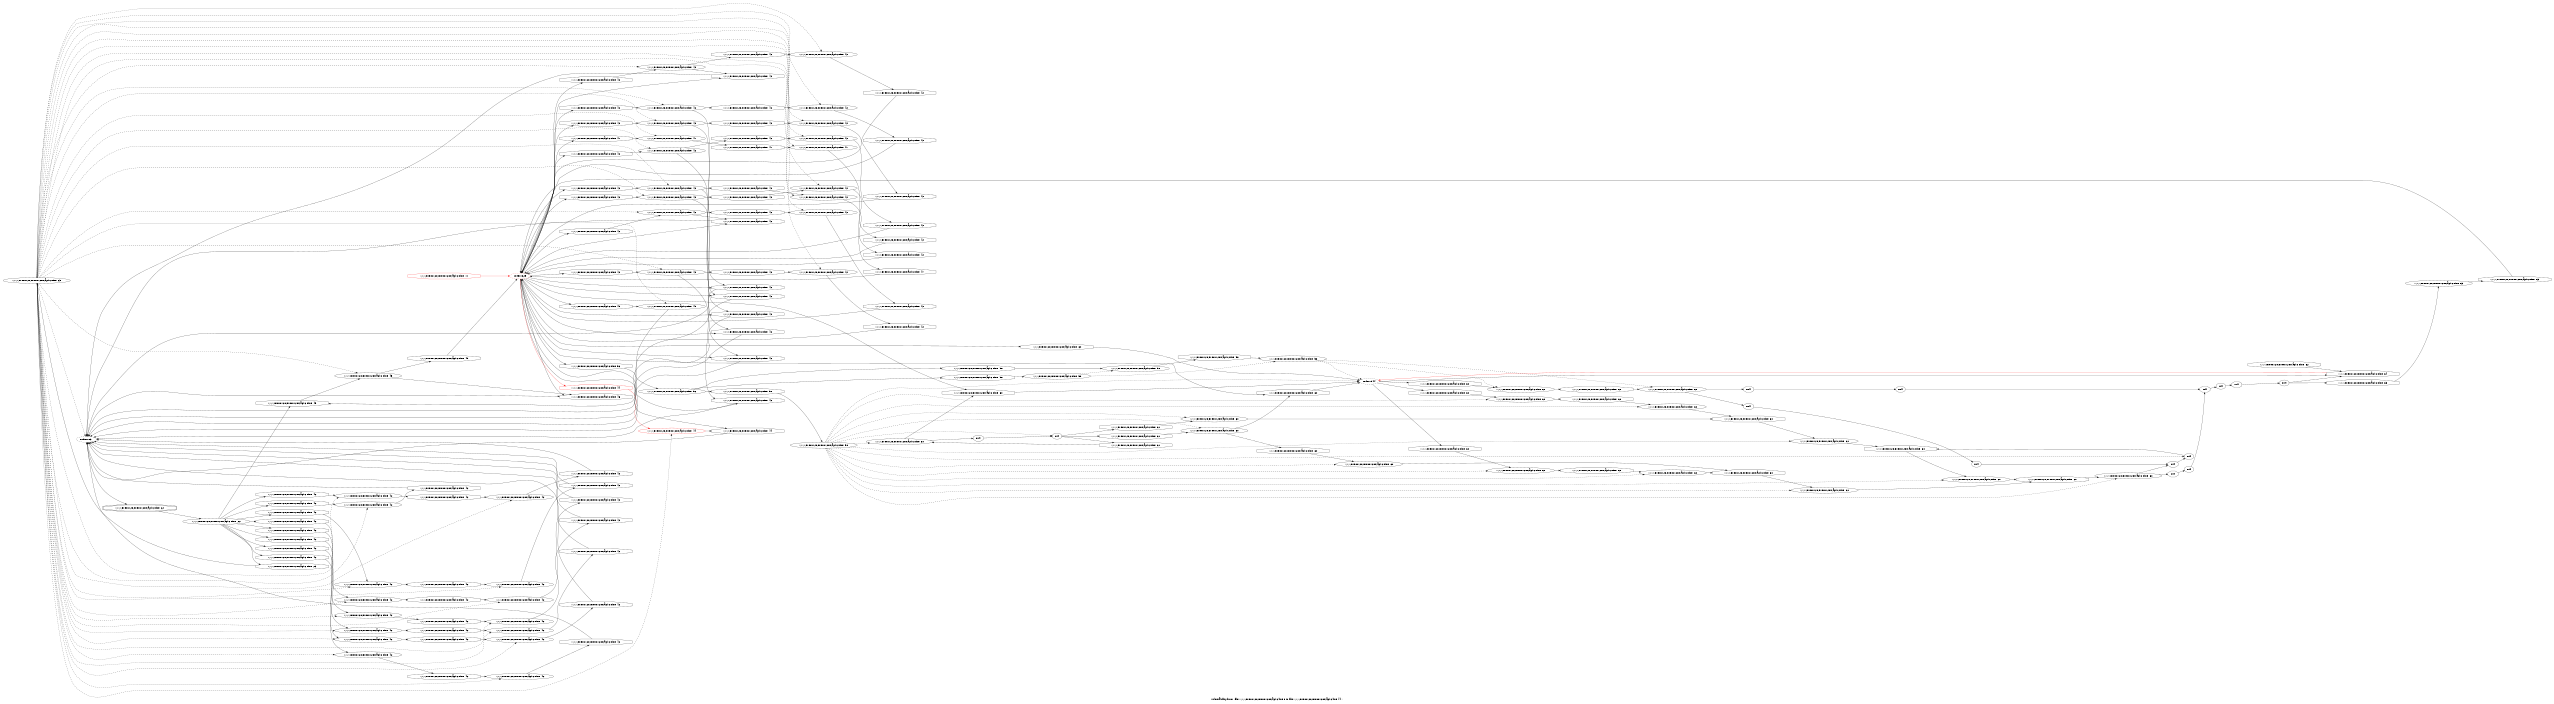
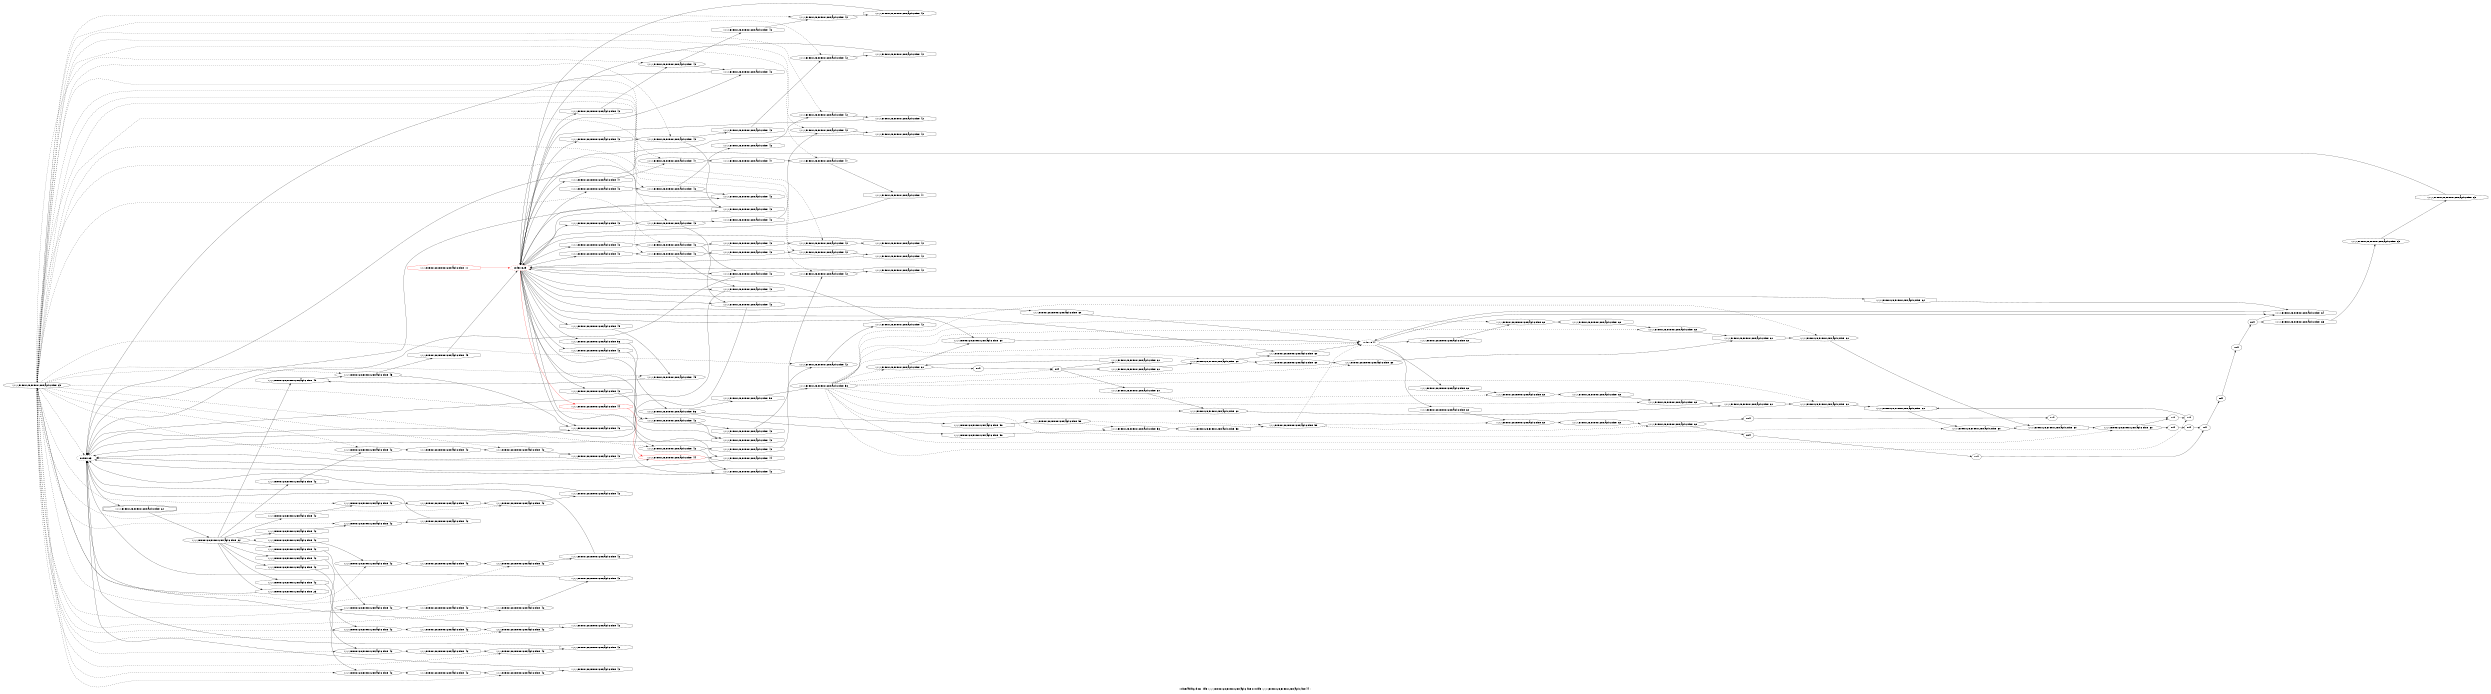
none -> (1191, 297)
(1853, 372) -> (1819, 311)
